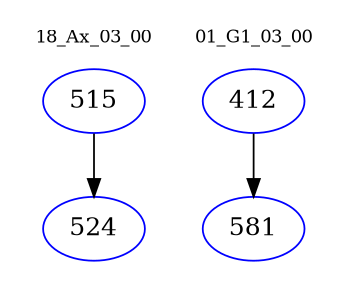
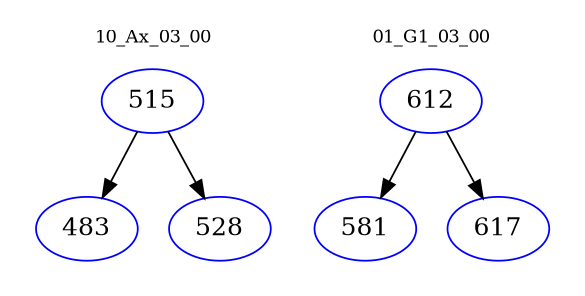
(94, 38) -> (153, 38)
(254, 101) -> (431, 101)
none -> (87, 229)
(94, 229) -> (220, 229)
none -> (498, 229)
